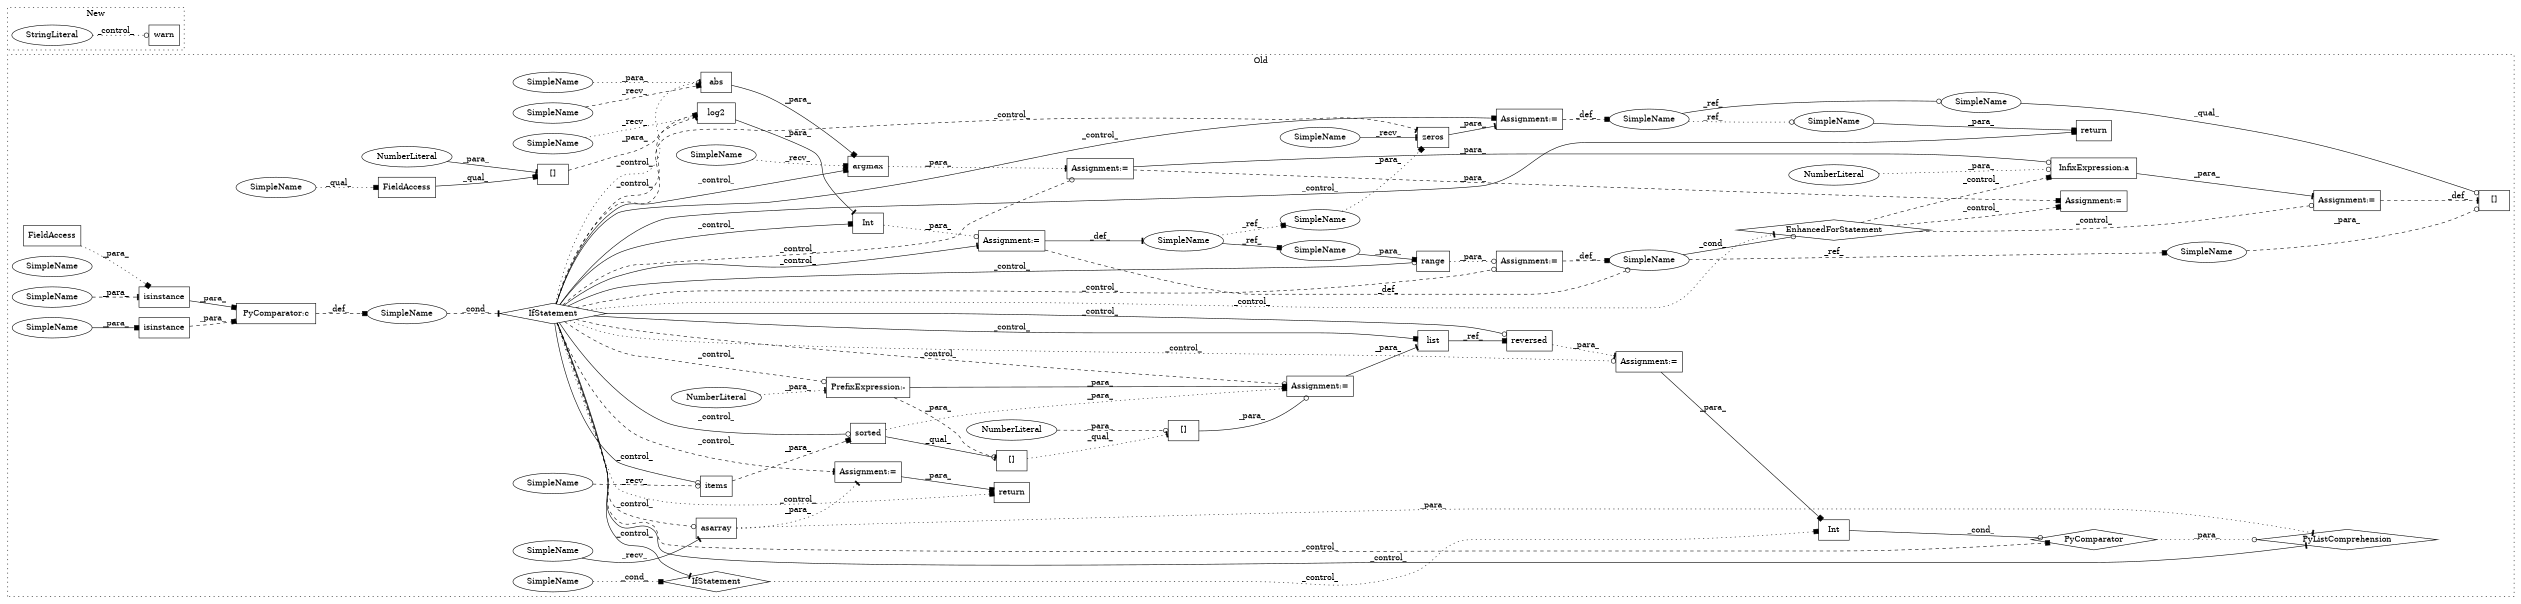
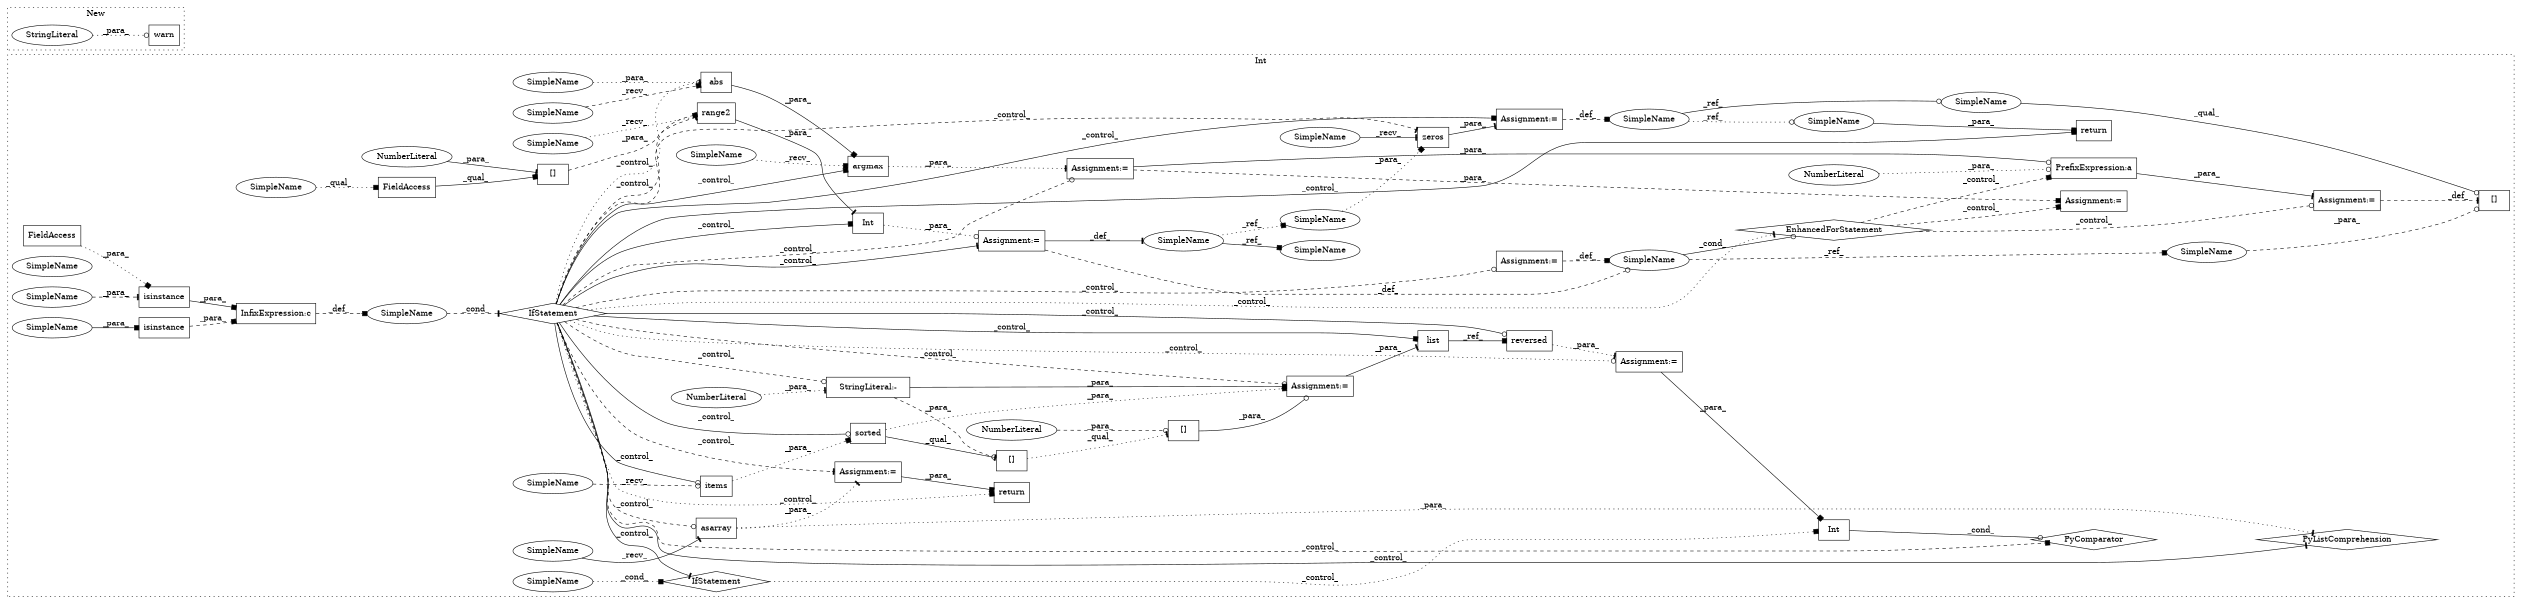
(116, 31) -> (116, 31)
(1261, 61) -> (1261, 61)
(716, 113) -> (716, 113)
(2094, 168) -> (2094, 168)
(1433, 261) -> none
(276, 314) -> (276, 314)
(868, 387) -> (868, 387)
(789, 461) -> (789, 461)
(2204, 540) -> none
